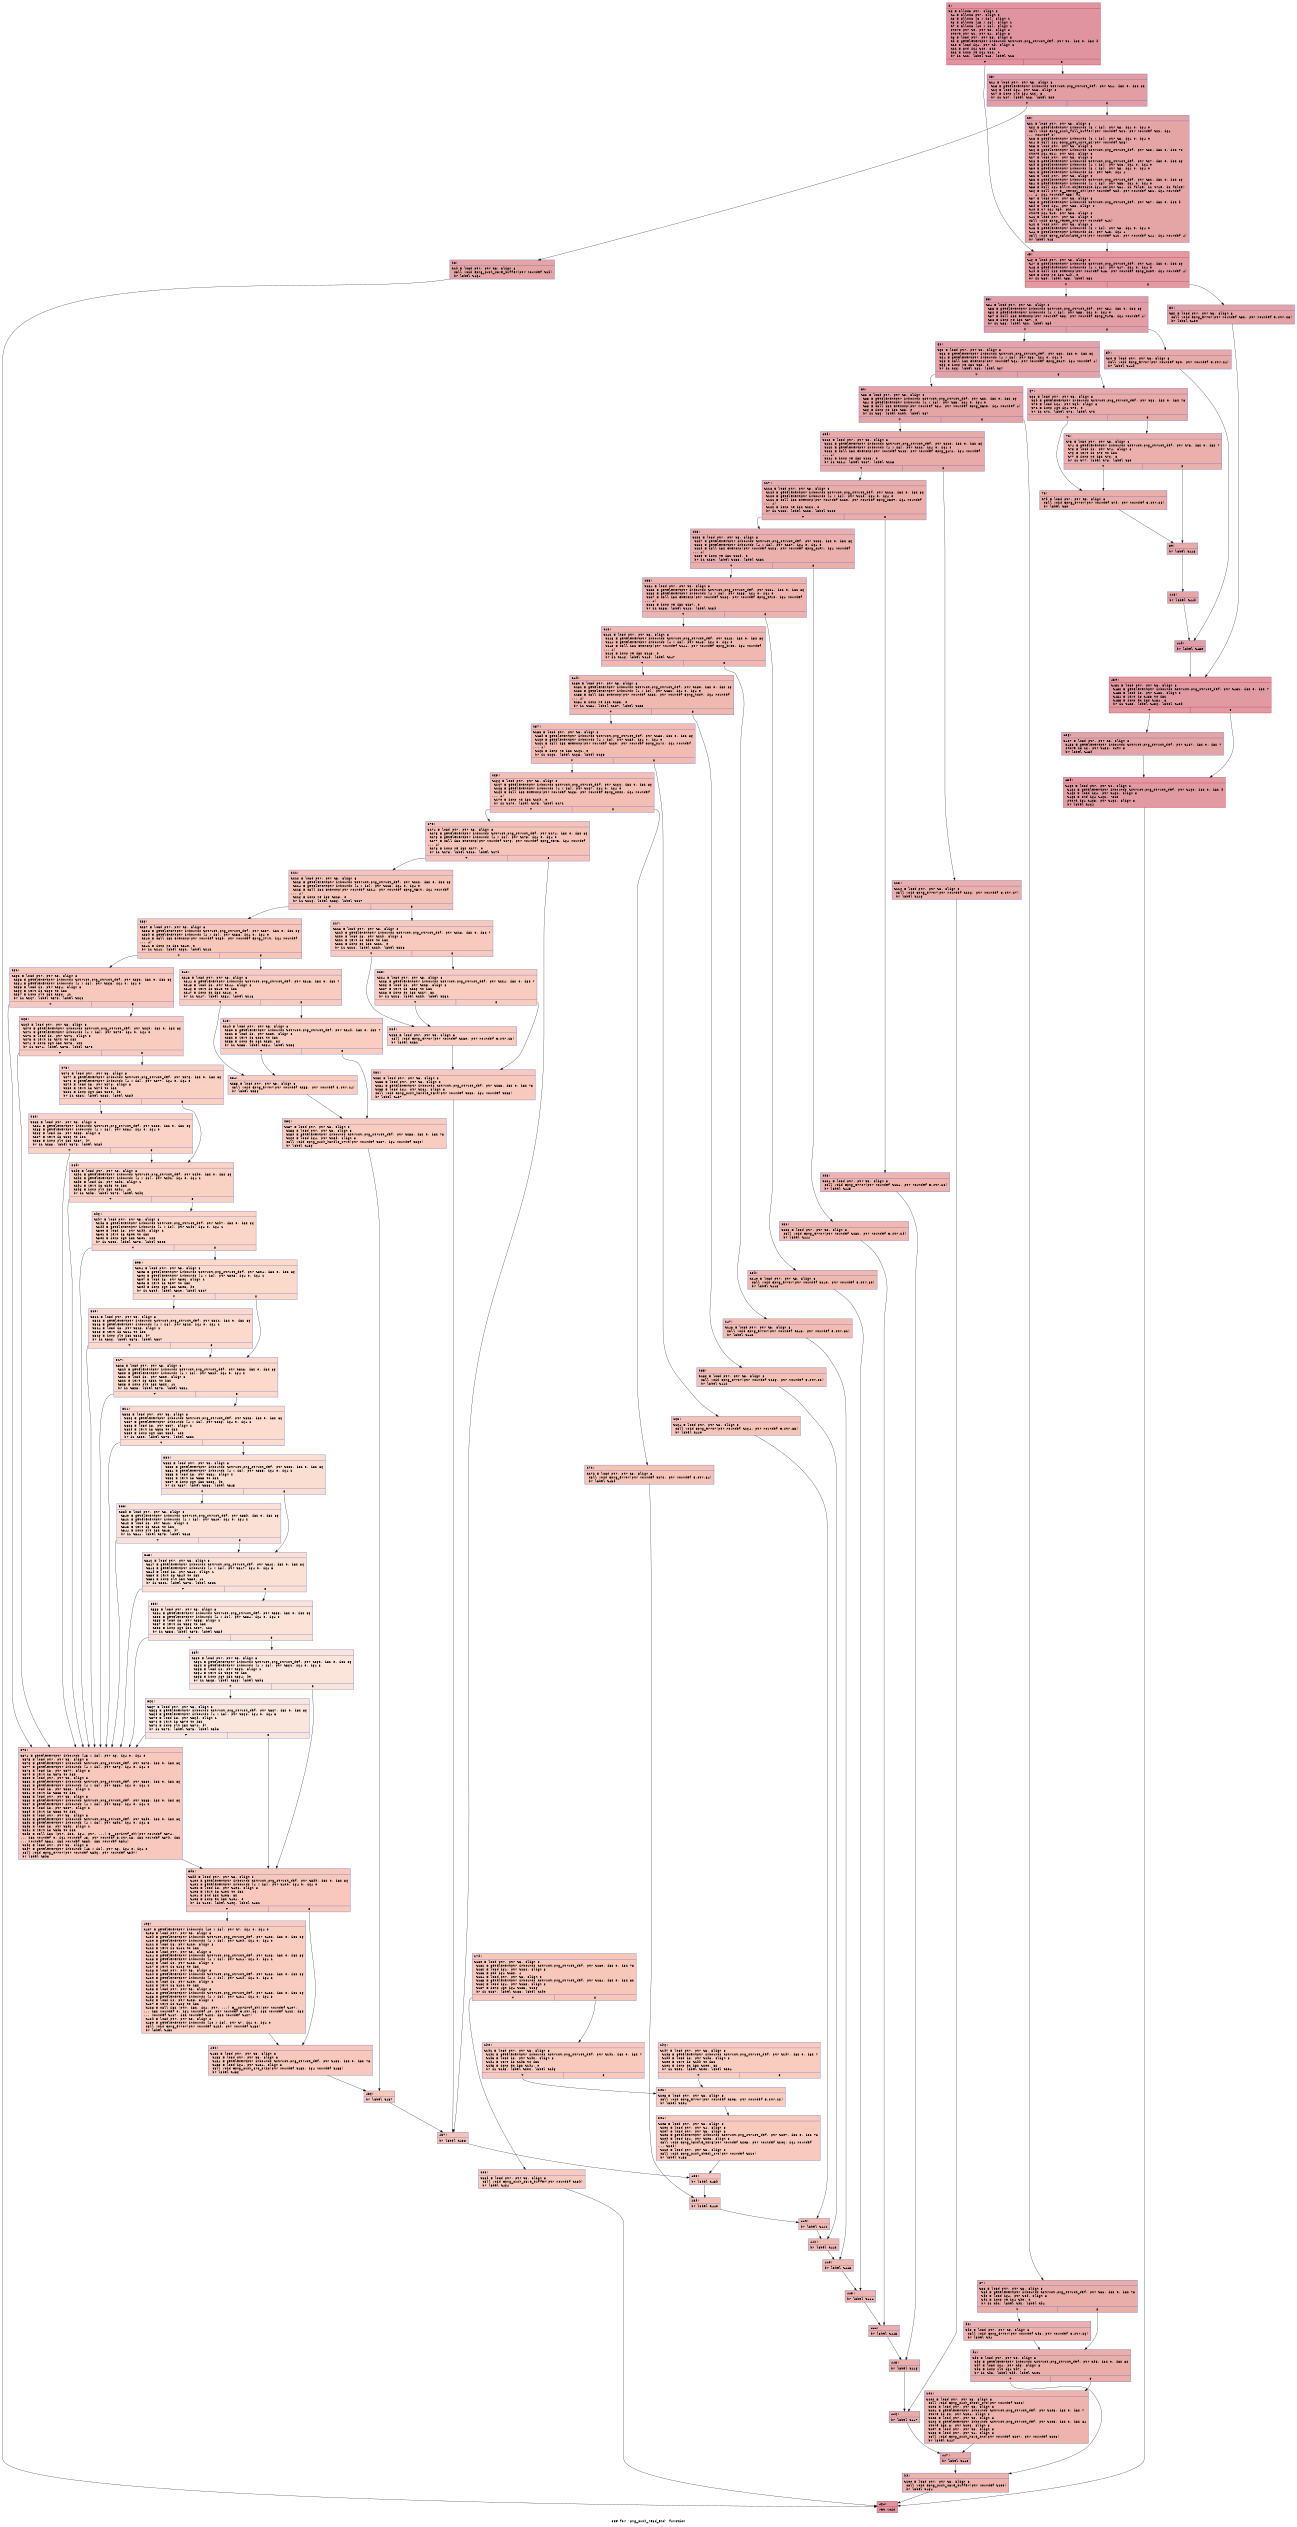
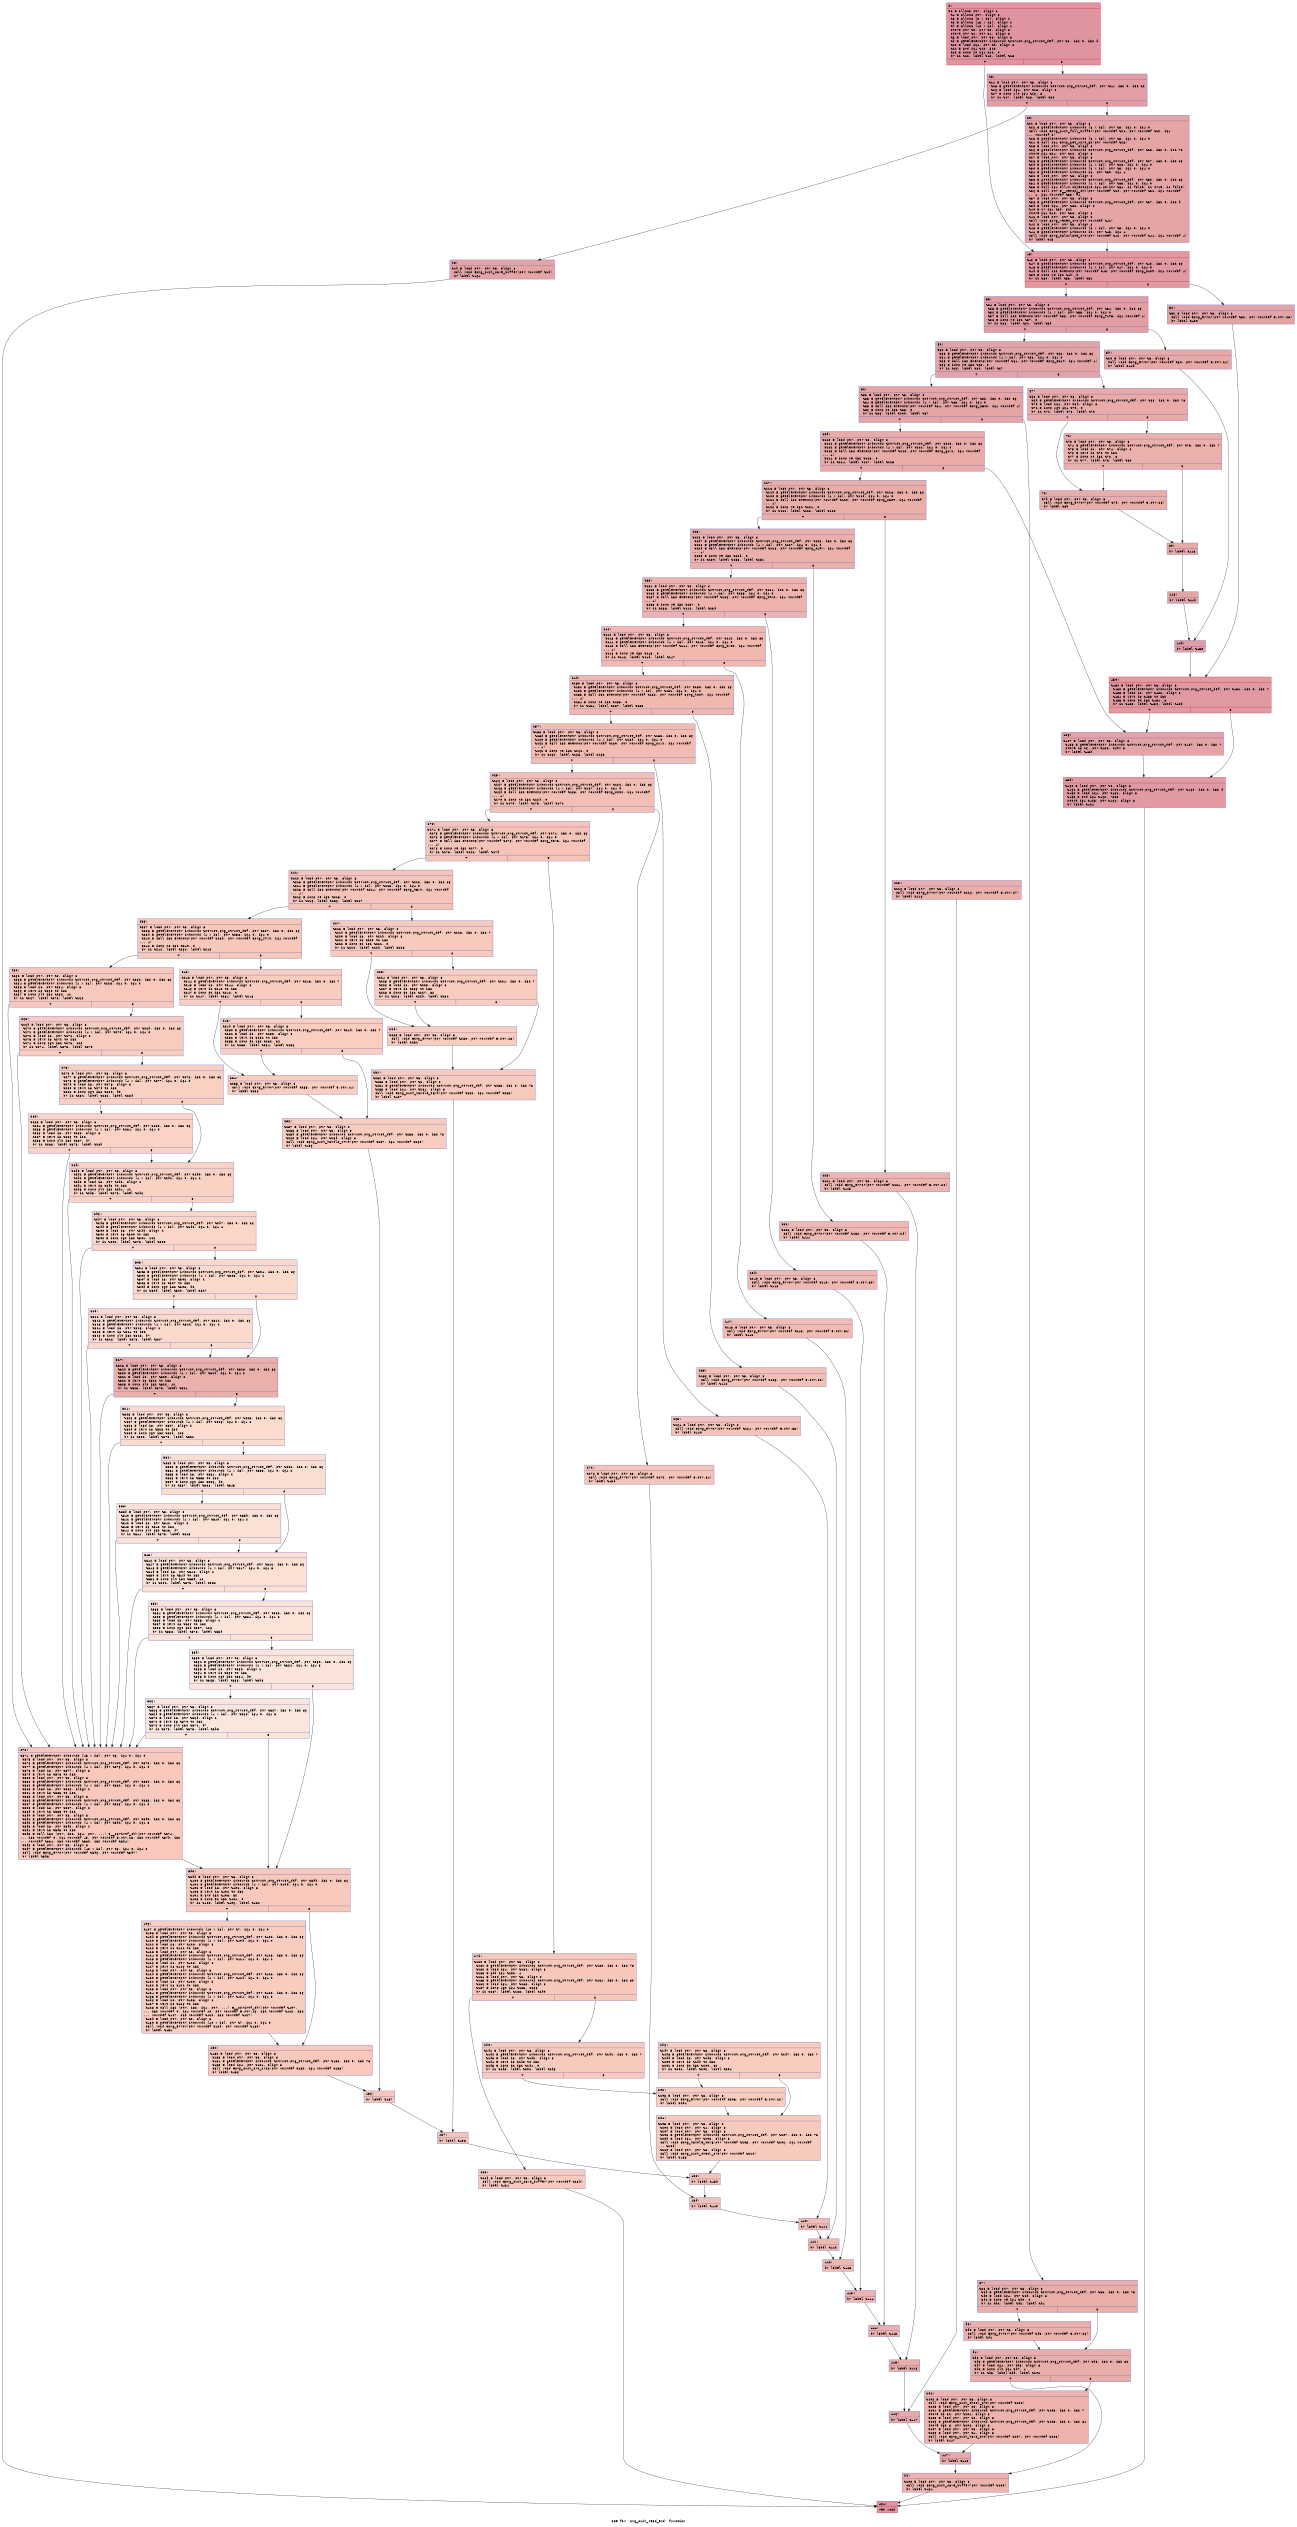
(945, 675) -> (1056, 598)
(196, 1377) -> (196, 1377)
(468, 1491) -> (553, 1406)
none -> (790, 2095)
